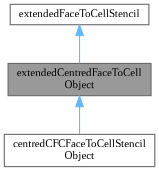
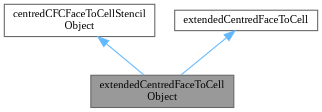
(80, 15) -> (246, 20)
(80, 121) -> (125, 59)
